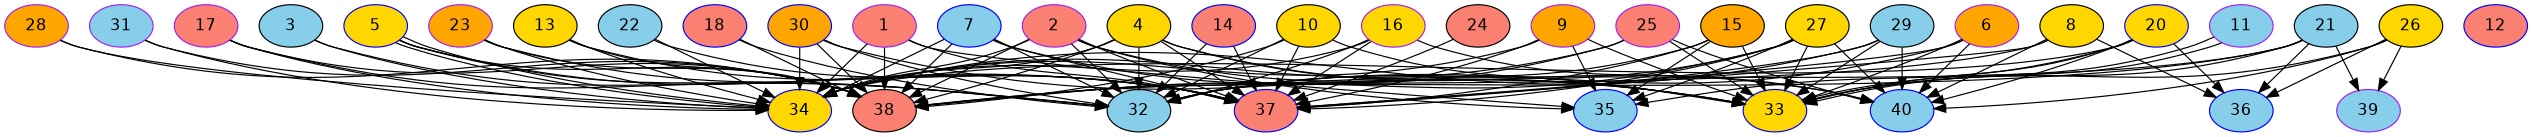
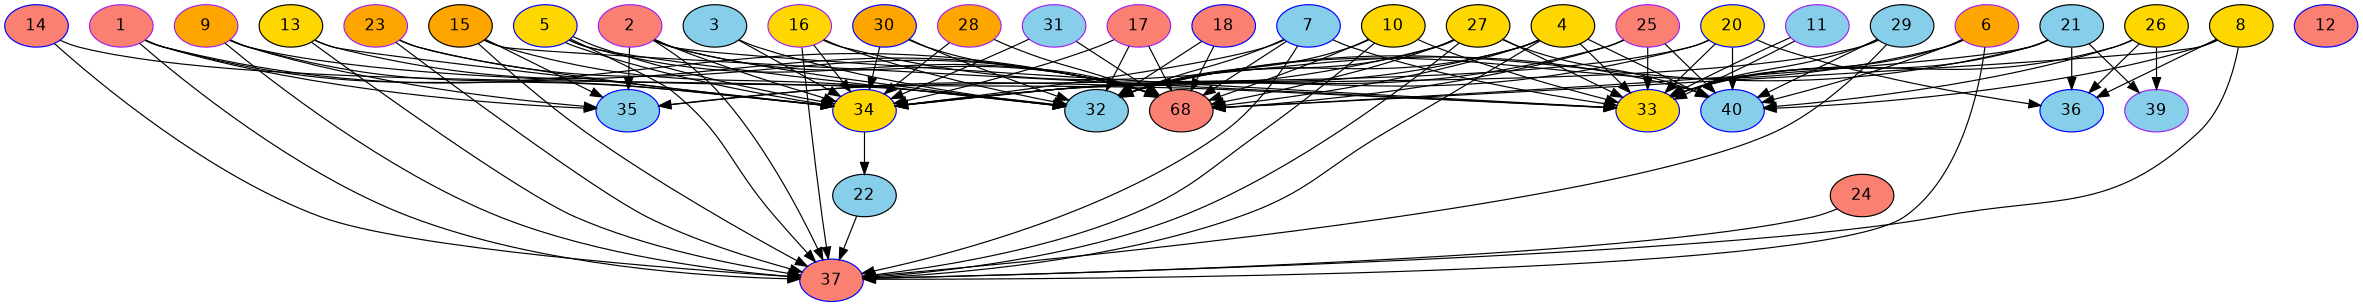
(709, 66) -> (864, 147)
(1276, 85) -> none
(885, 111) -> (1181, 111)
